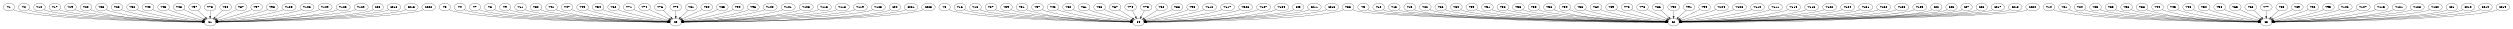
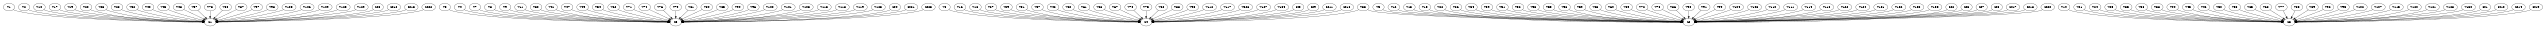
none -> (1313, 7)
none -> (2414, 7)
